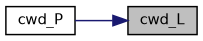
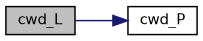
(94, 21) -> (94, 21)
